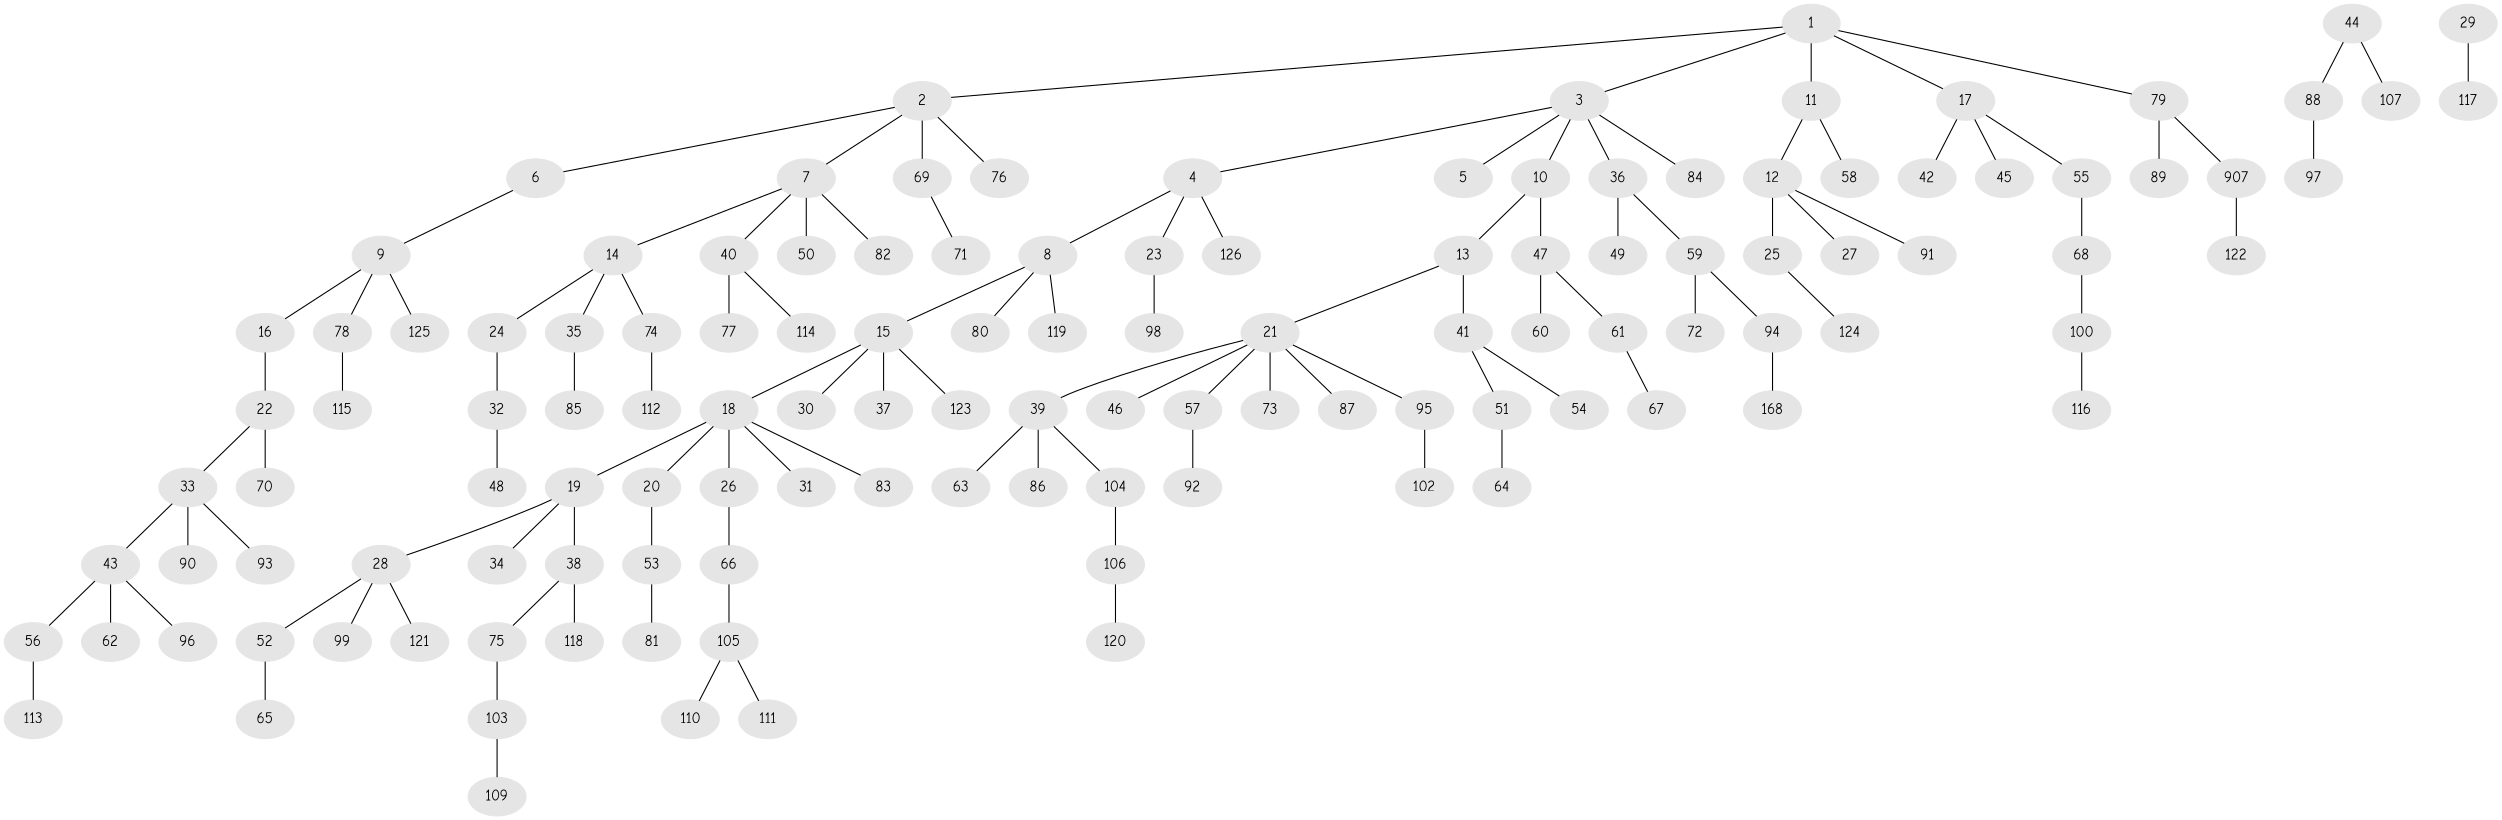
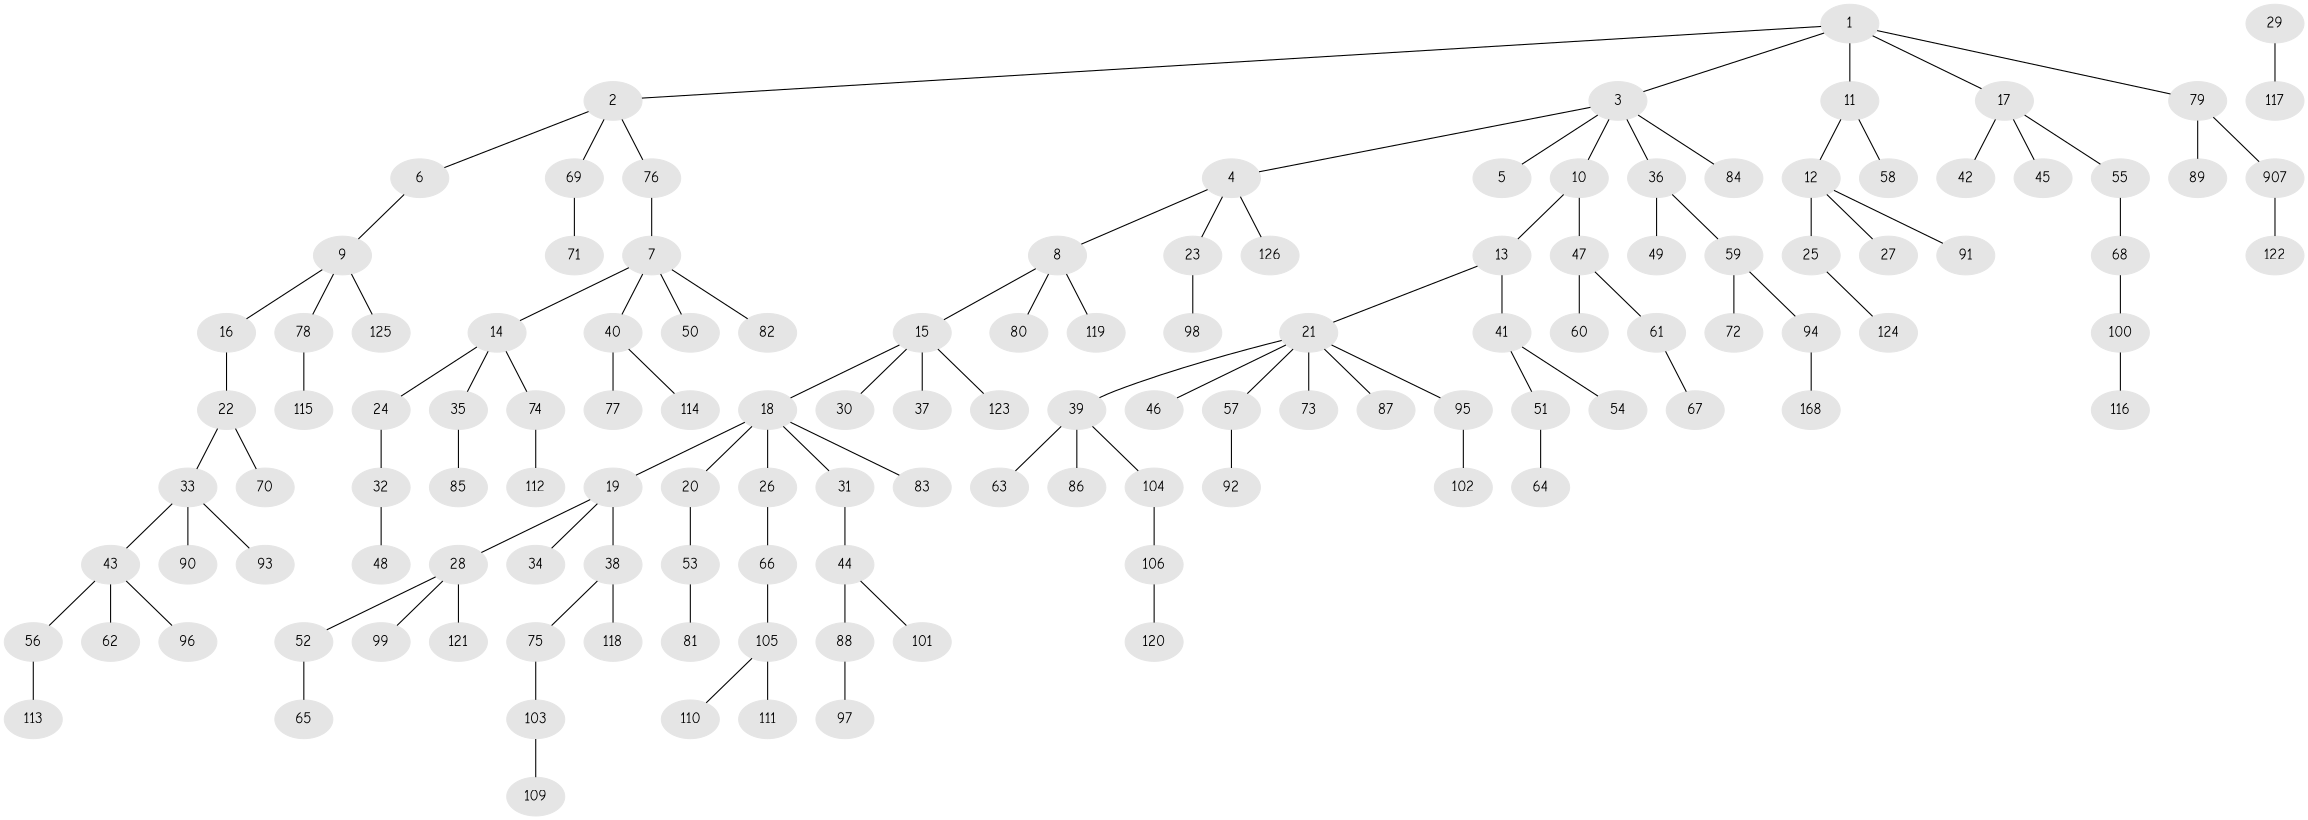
(2391, 101) -> (922, 642)
(864, 140) -> (652, 217)
none -> (845, 526)
